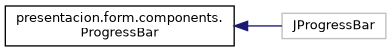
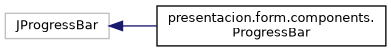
(265, 26) -> (140, 26)
